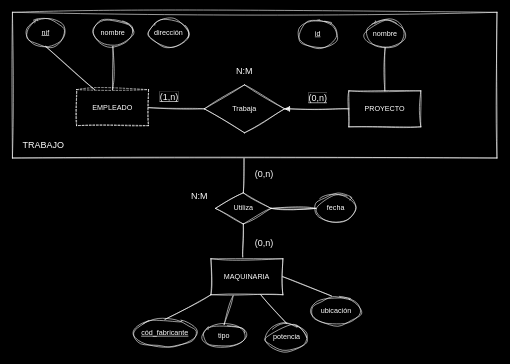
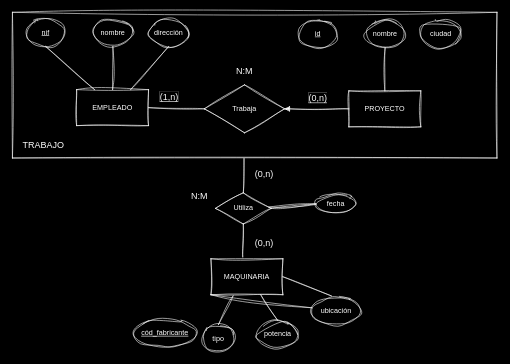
none -> (441, 34)
none -> (150, 68)
(113, 108) -> (113, 108)
(336, 209) -> (336, 204)
(190, 306) -> (239, 299)
(224, 336) -> (218, 338)
(287, 338) -> (278, 335)
